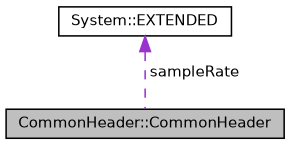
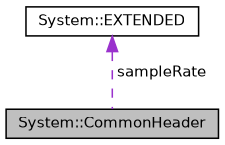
(145, 124) -> (112, 124)
